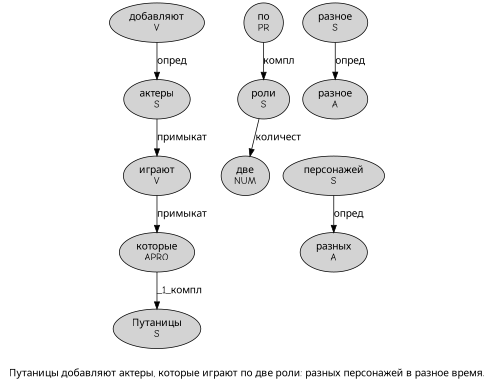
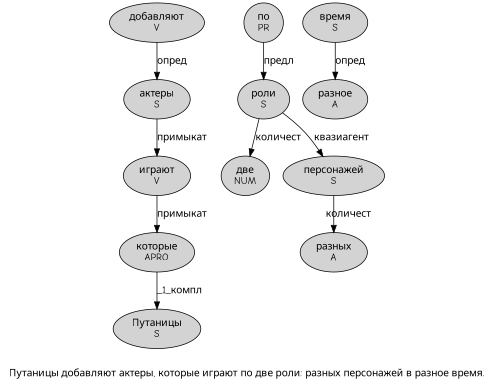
(335, 23) -> (335, 23)
(279, 61) -> (279, 61)
none -> (303, 130)
(349, 214) -> (349, 214)
